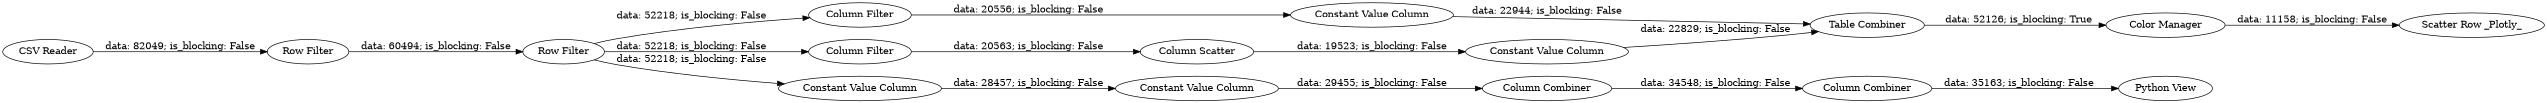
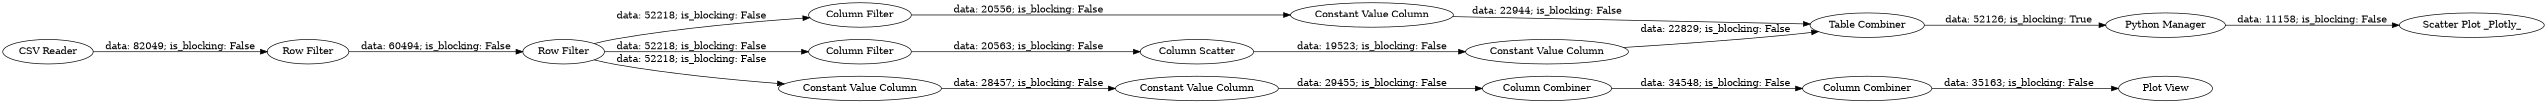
(2166, 25) -> (2166, 25)
(2472, 25) -> (2472, 25)
(2166, 88) -> (2166, 88)
